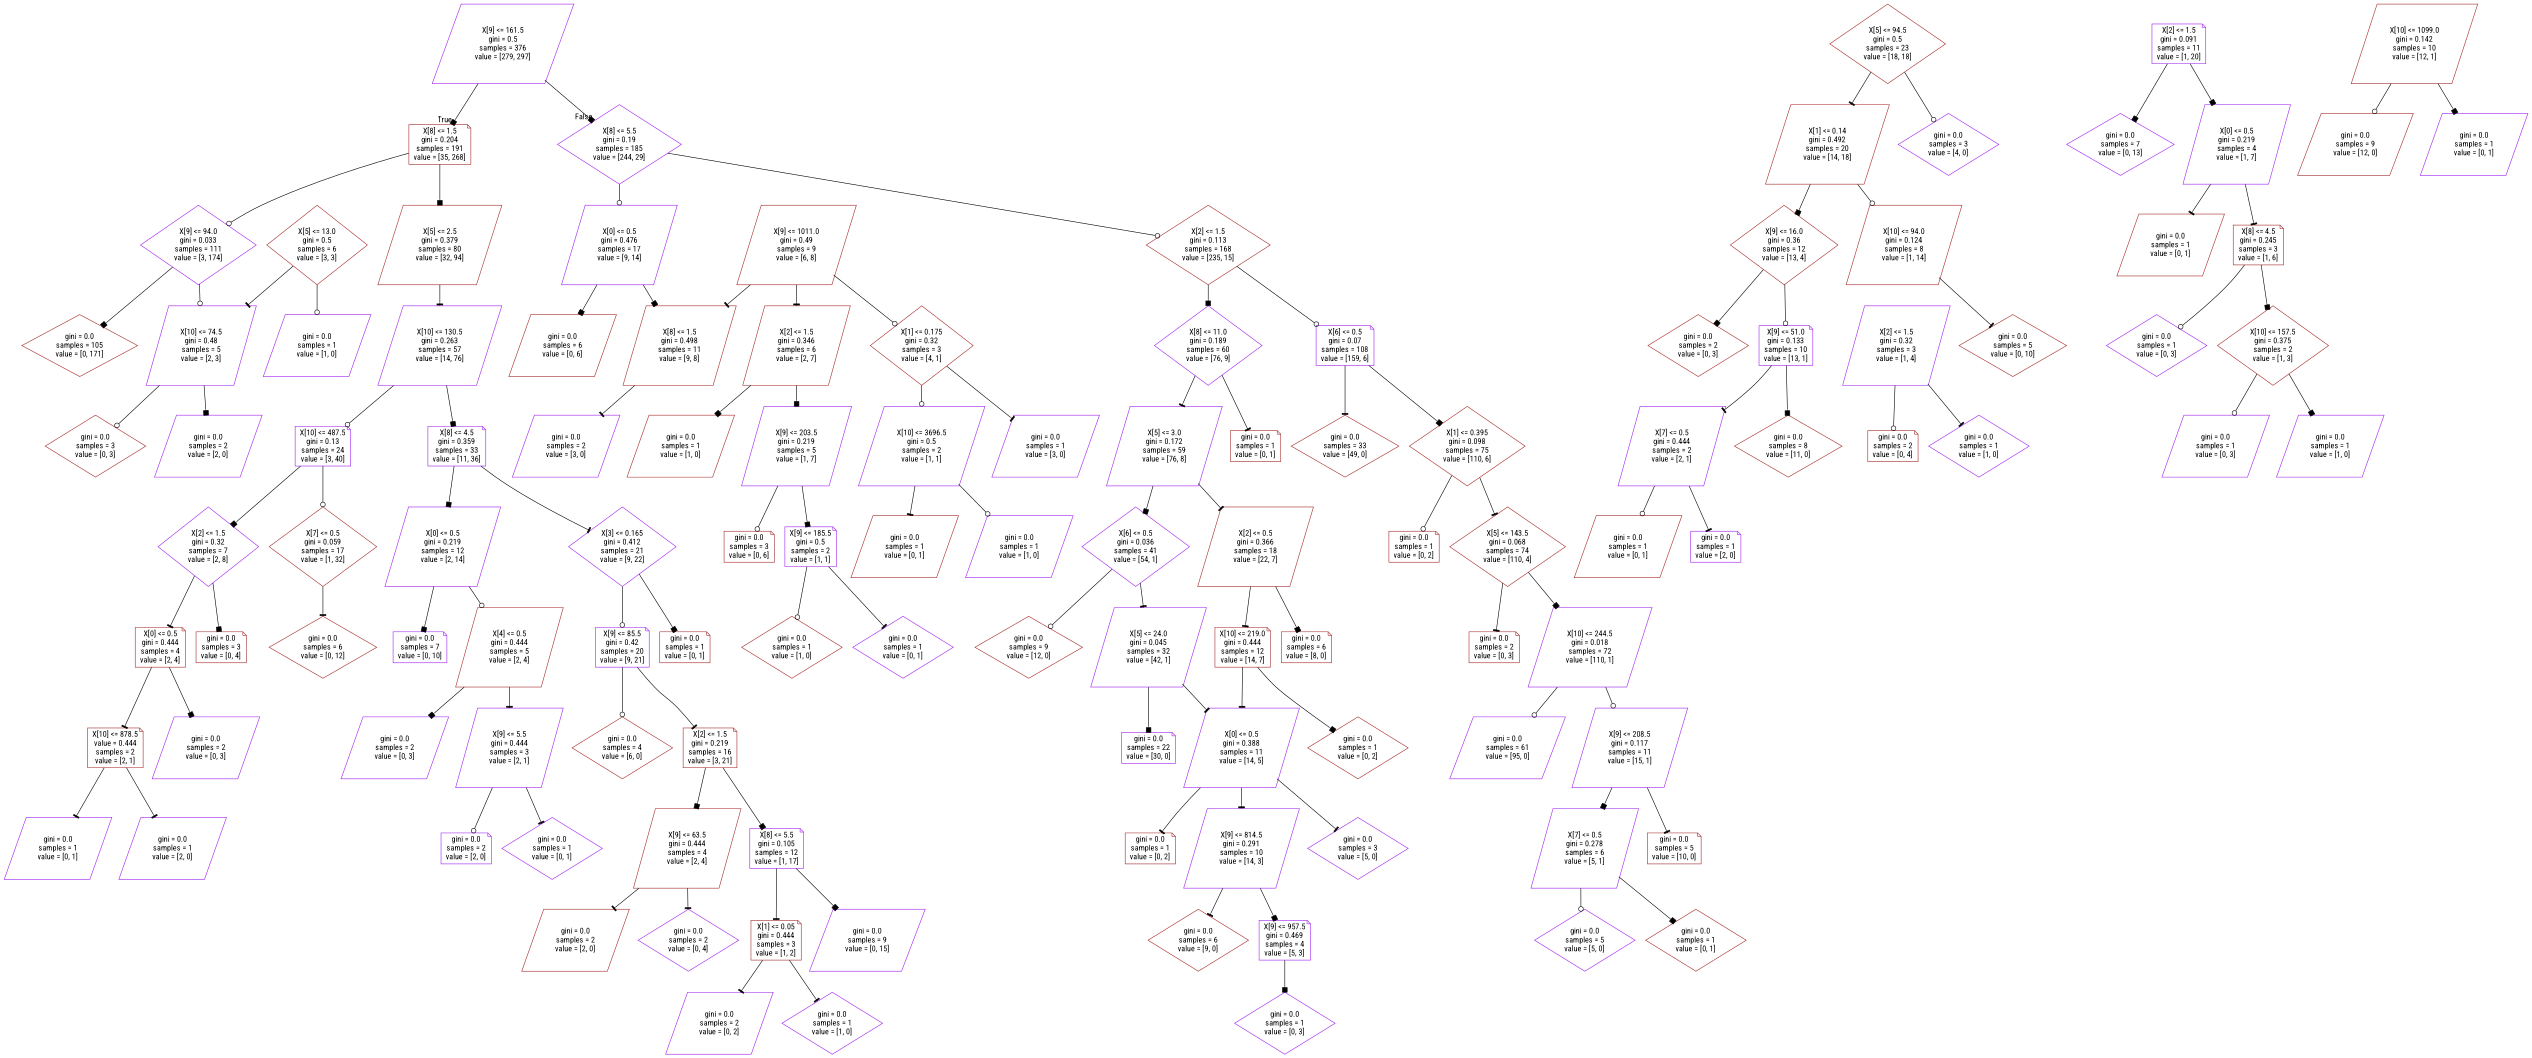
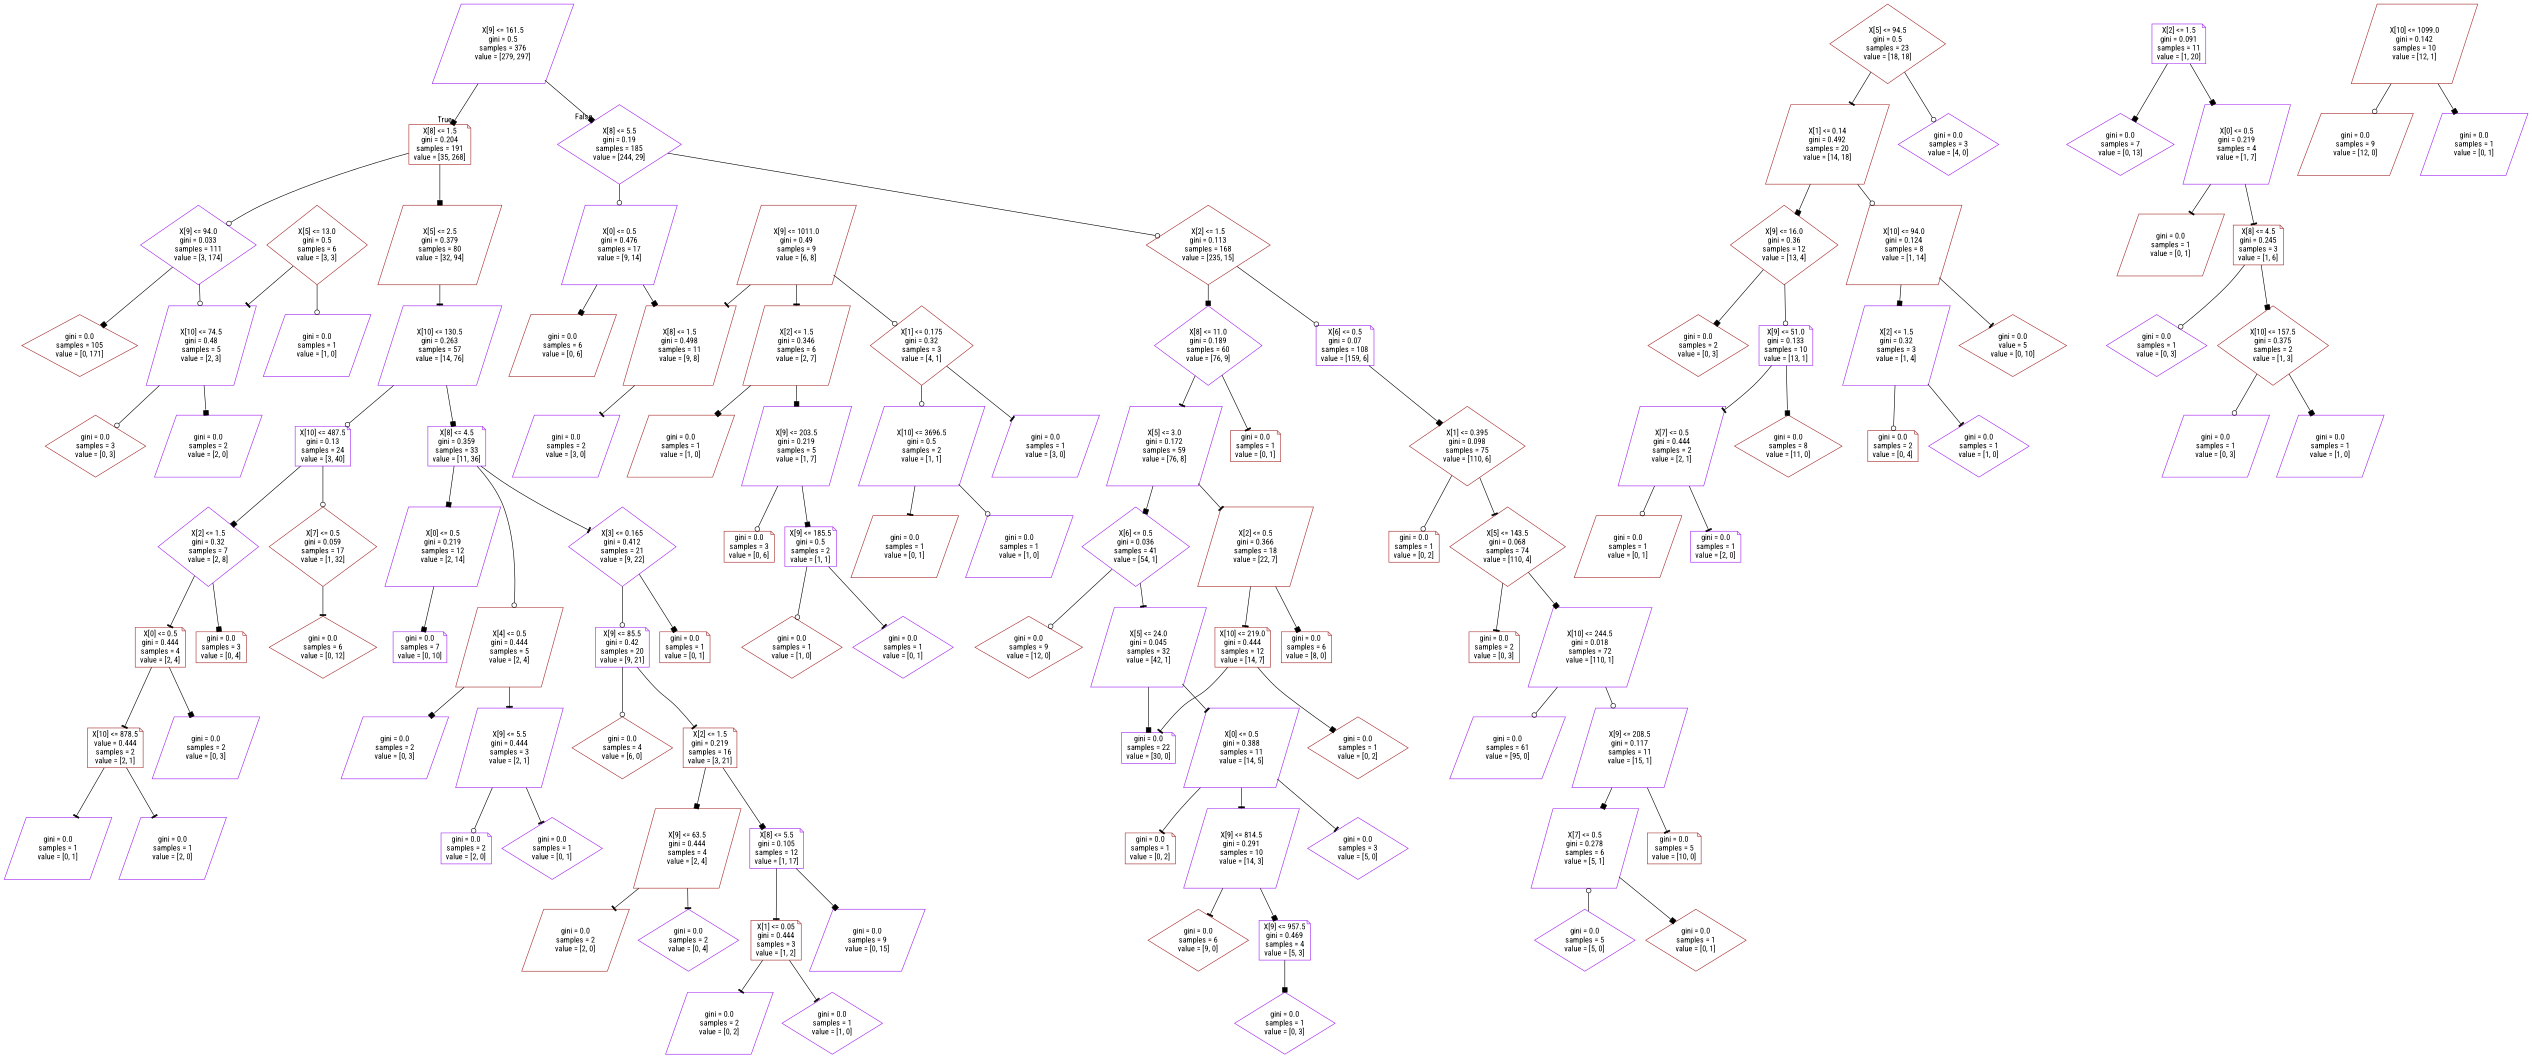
none -> (1900, 292)
(2013, 346) -> (2013, 346)
(1345, 446) -> none
(475, 595) -> (510, 530)
(1242, 686) -> (1190, 701)
(1581, 897) -> (1589, 902)
